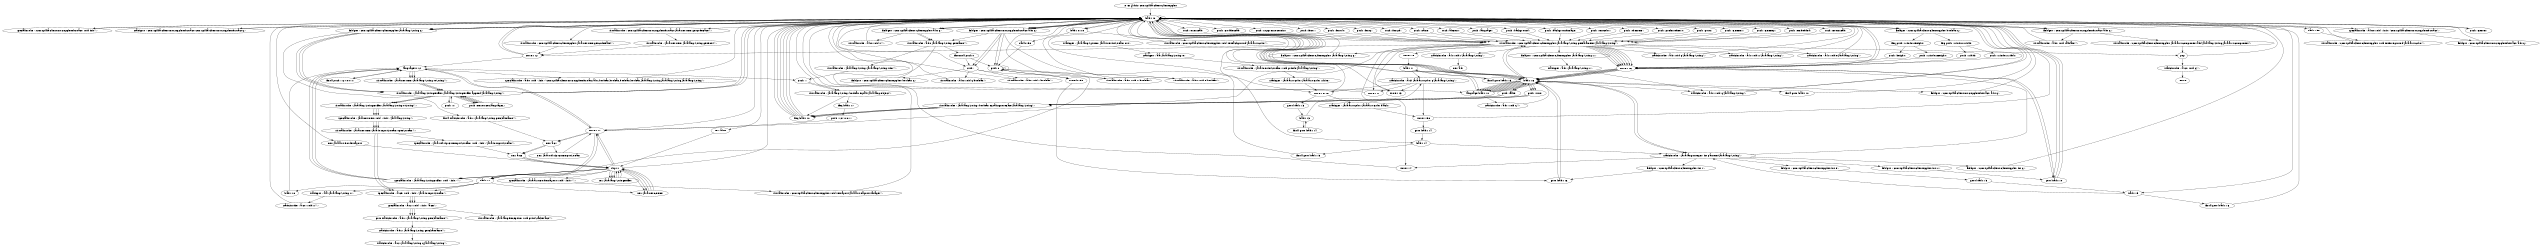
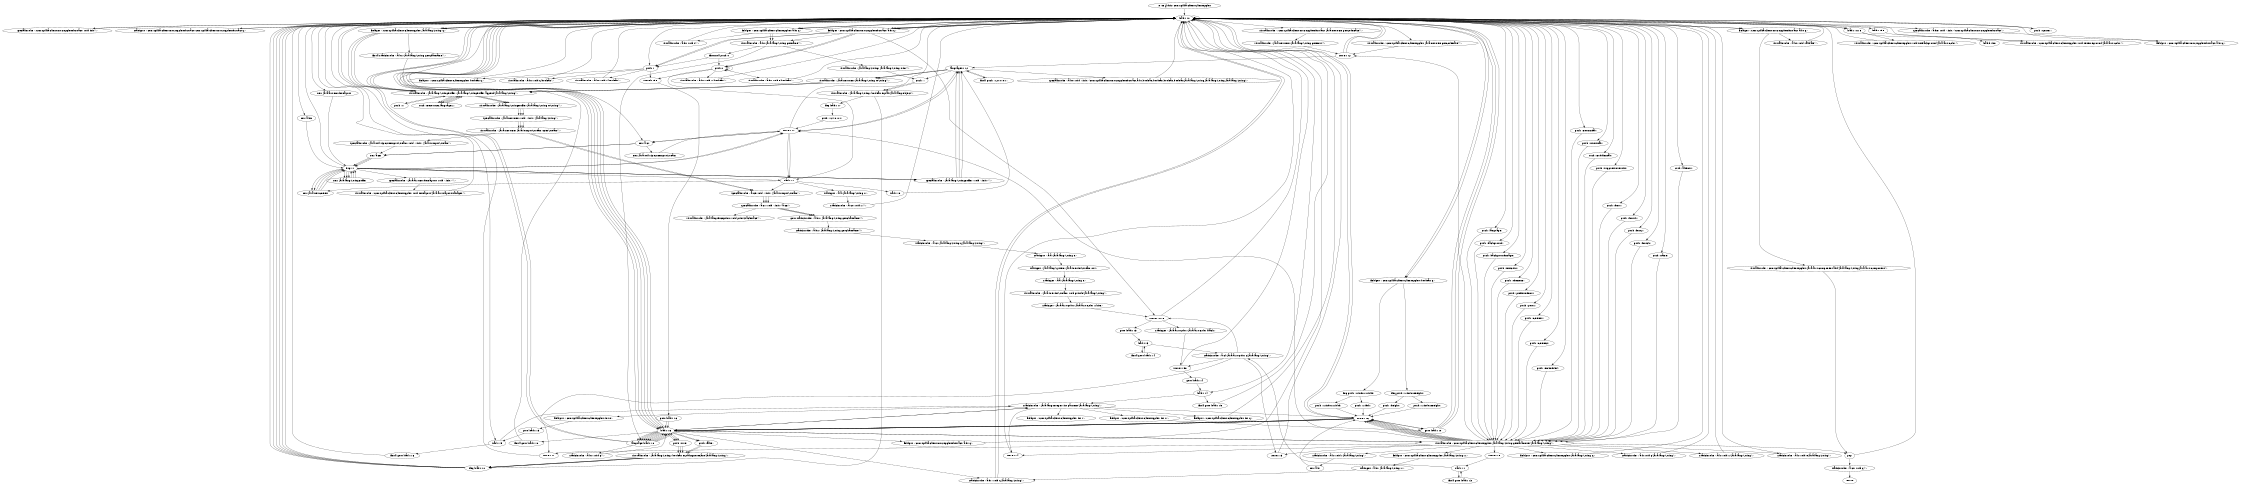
(1011, 55) -> none
(1613, 175) -> none
none -> (1056, 256)
none -> (1317, 436)
